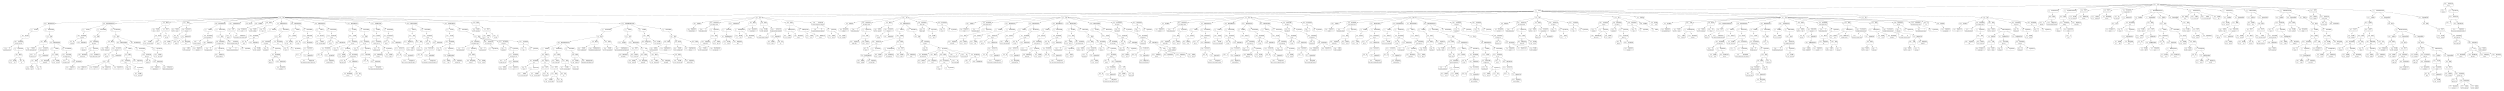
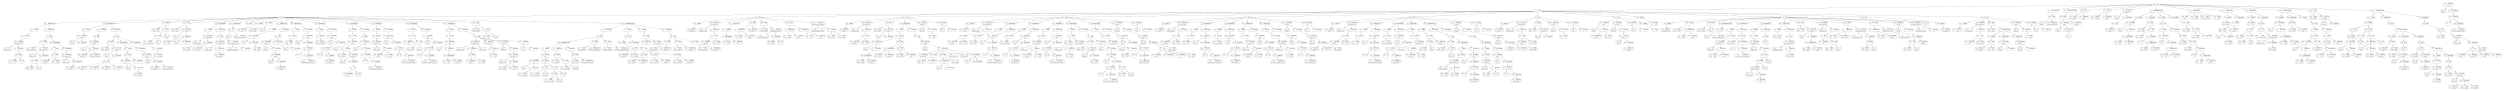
none -> (493, 55)
